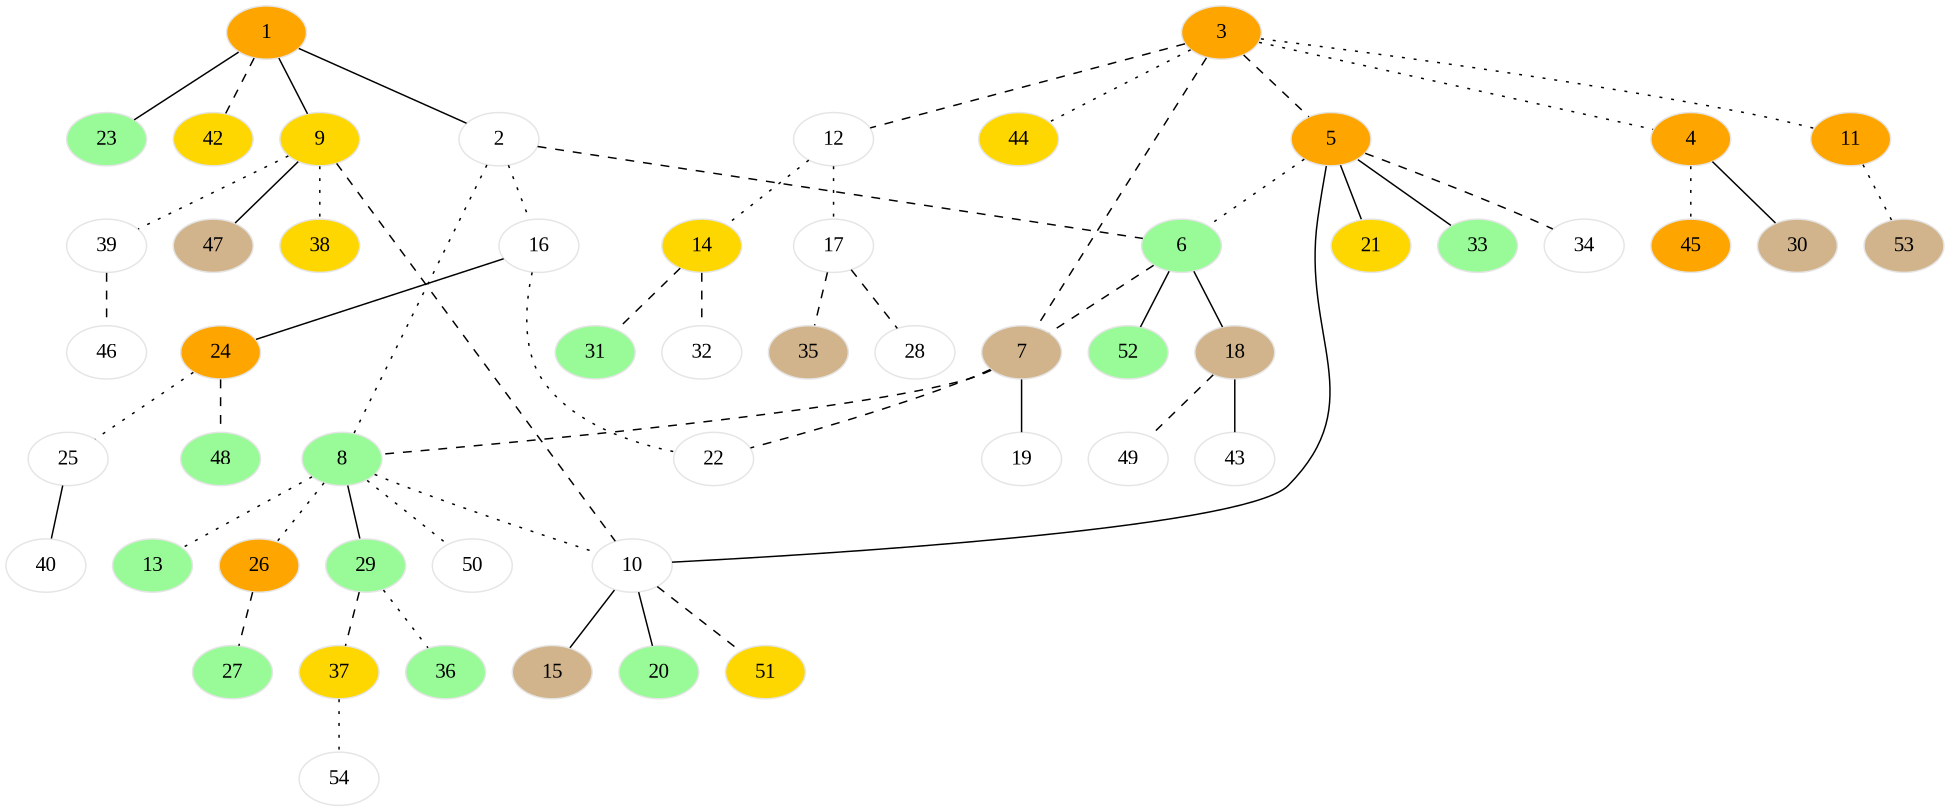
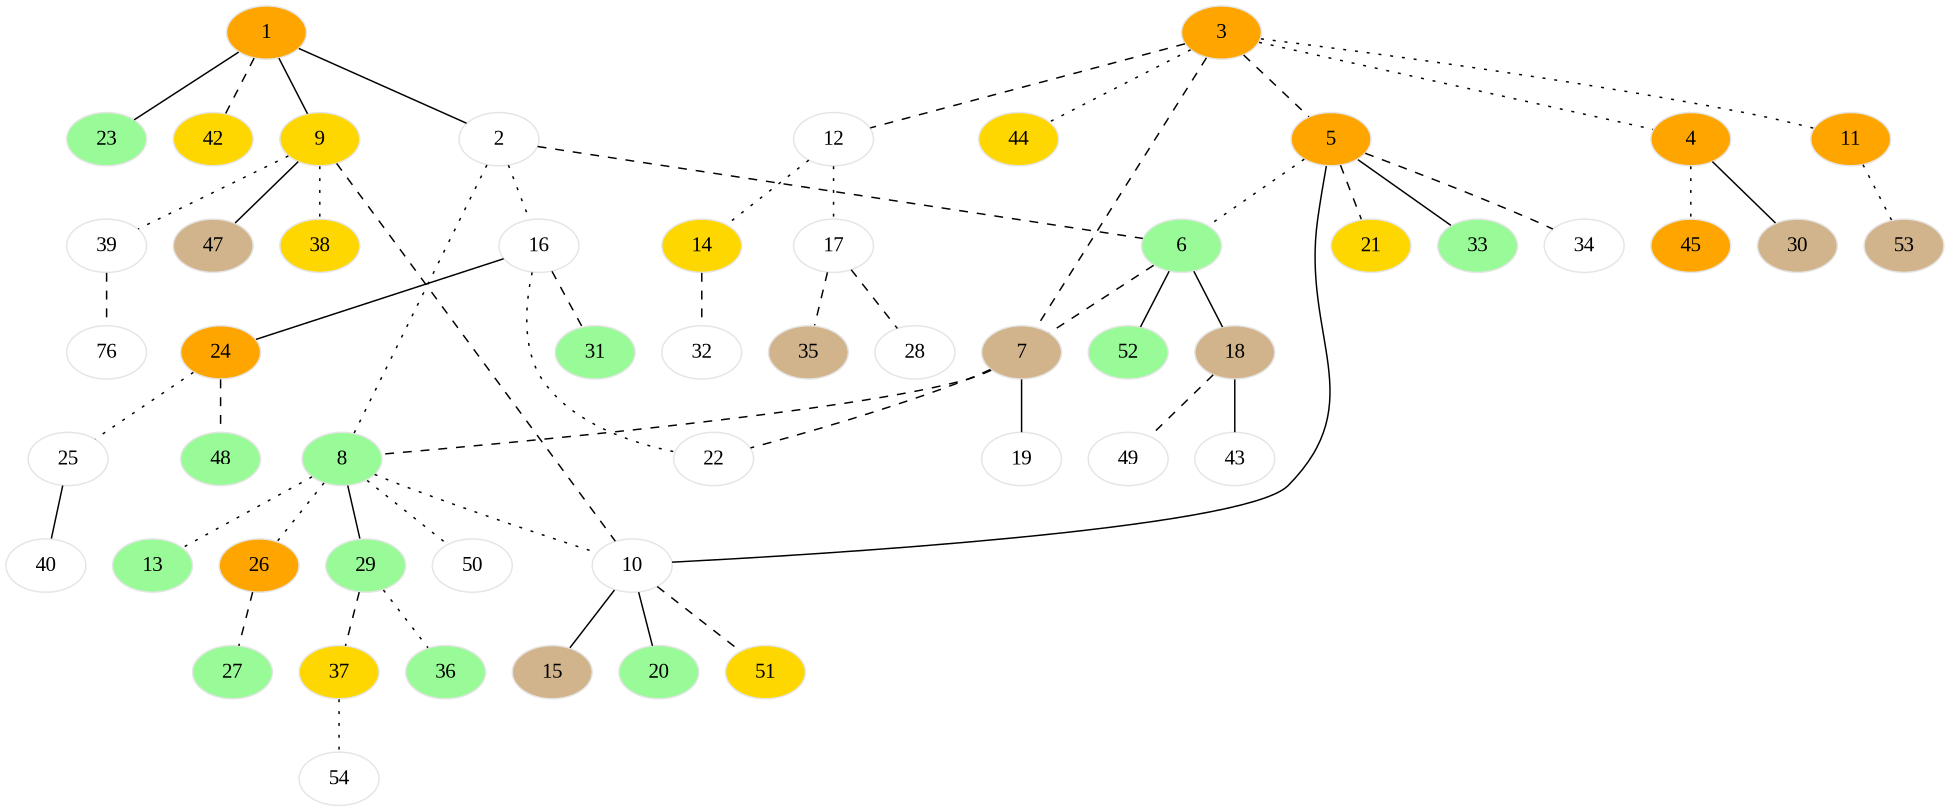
(1351, 192) -> (1351, 192)
(649, 299) -> (567, 299)
(107, 352) -> (107, 352)
